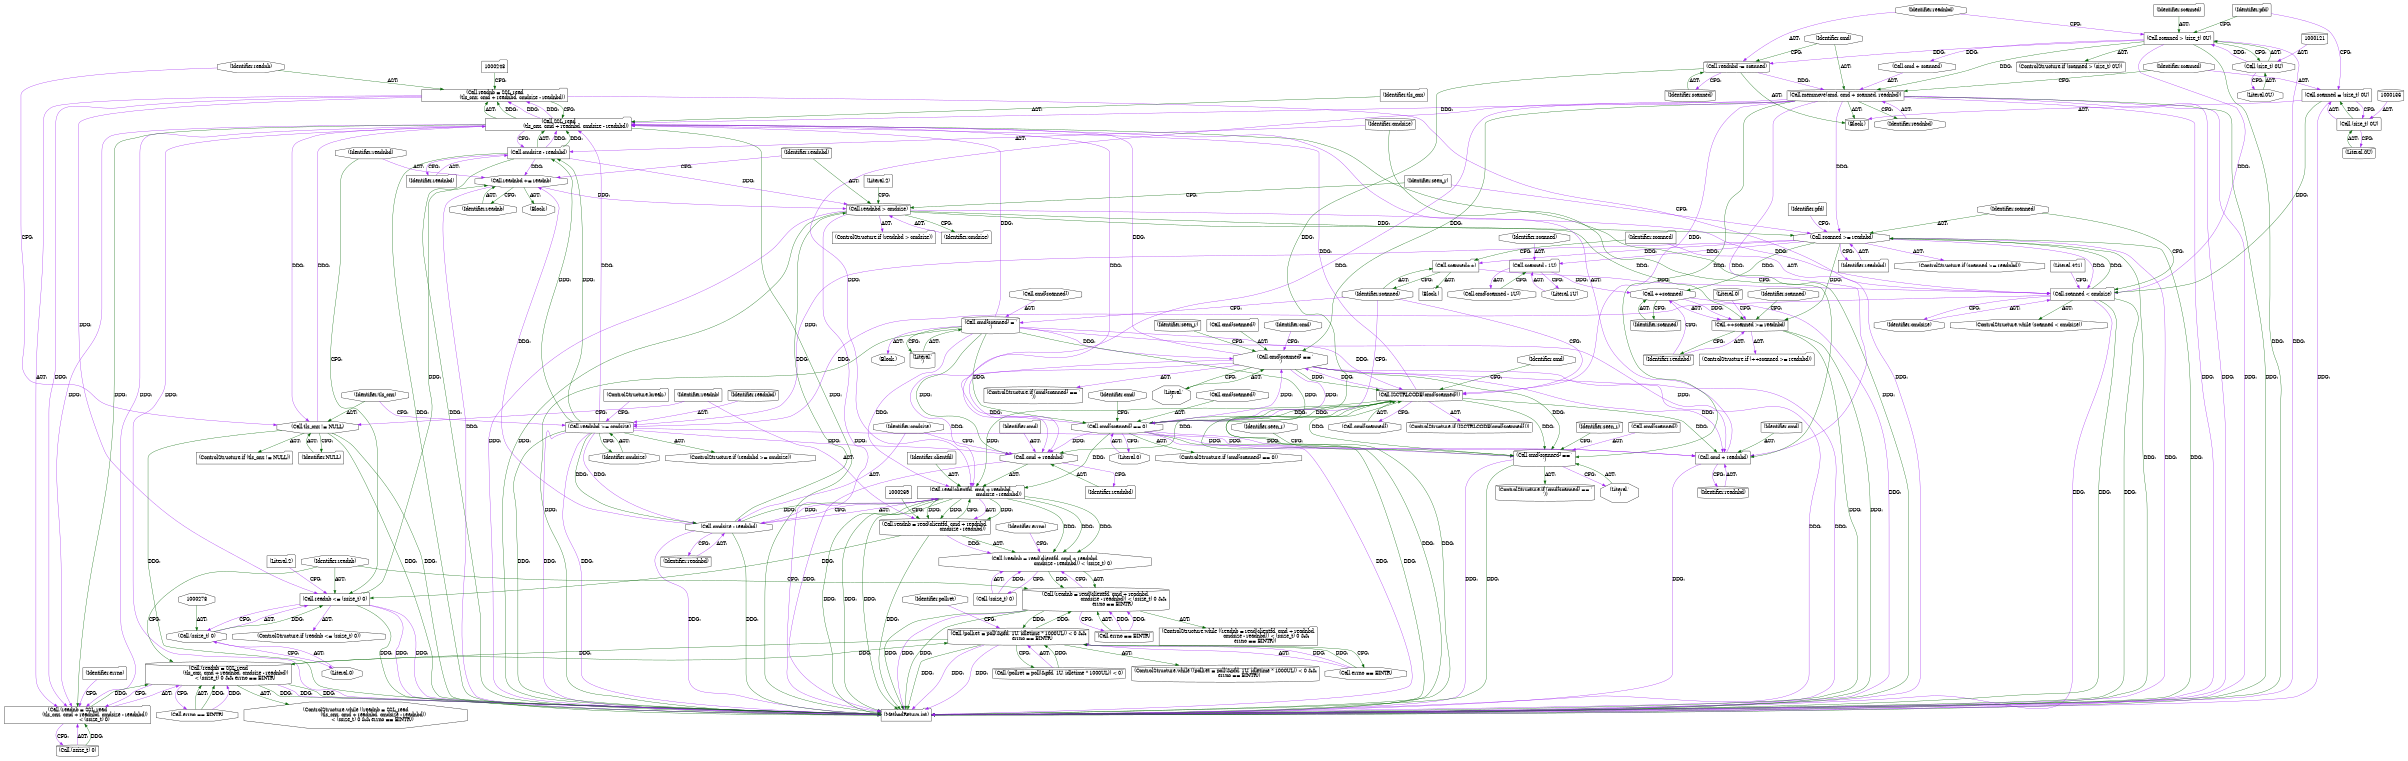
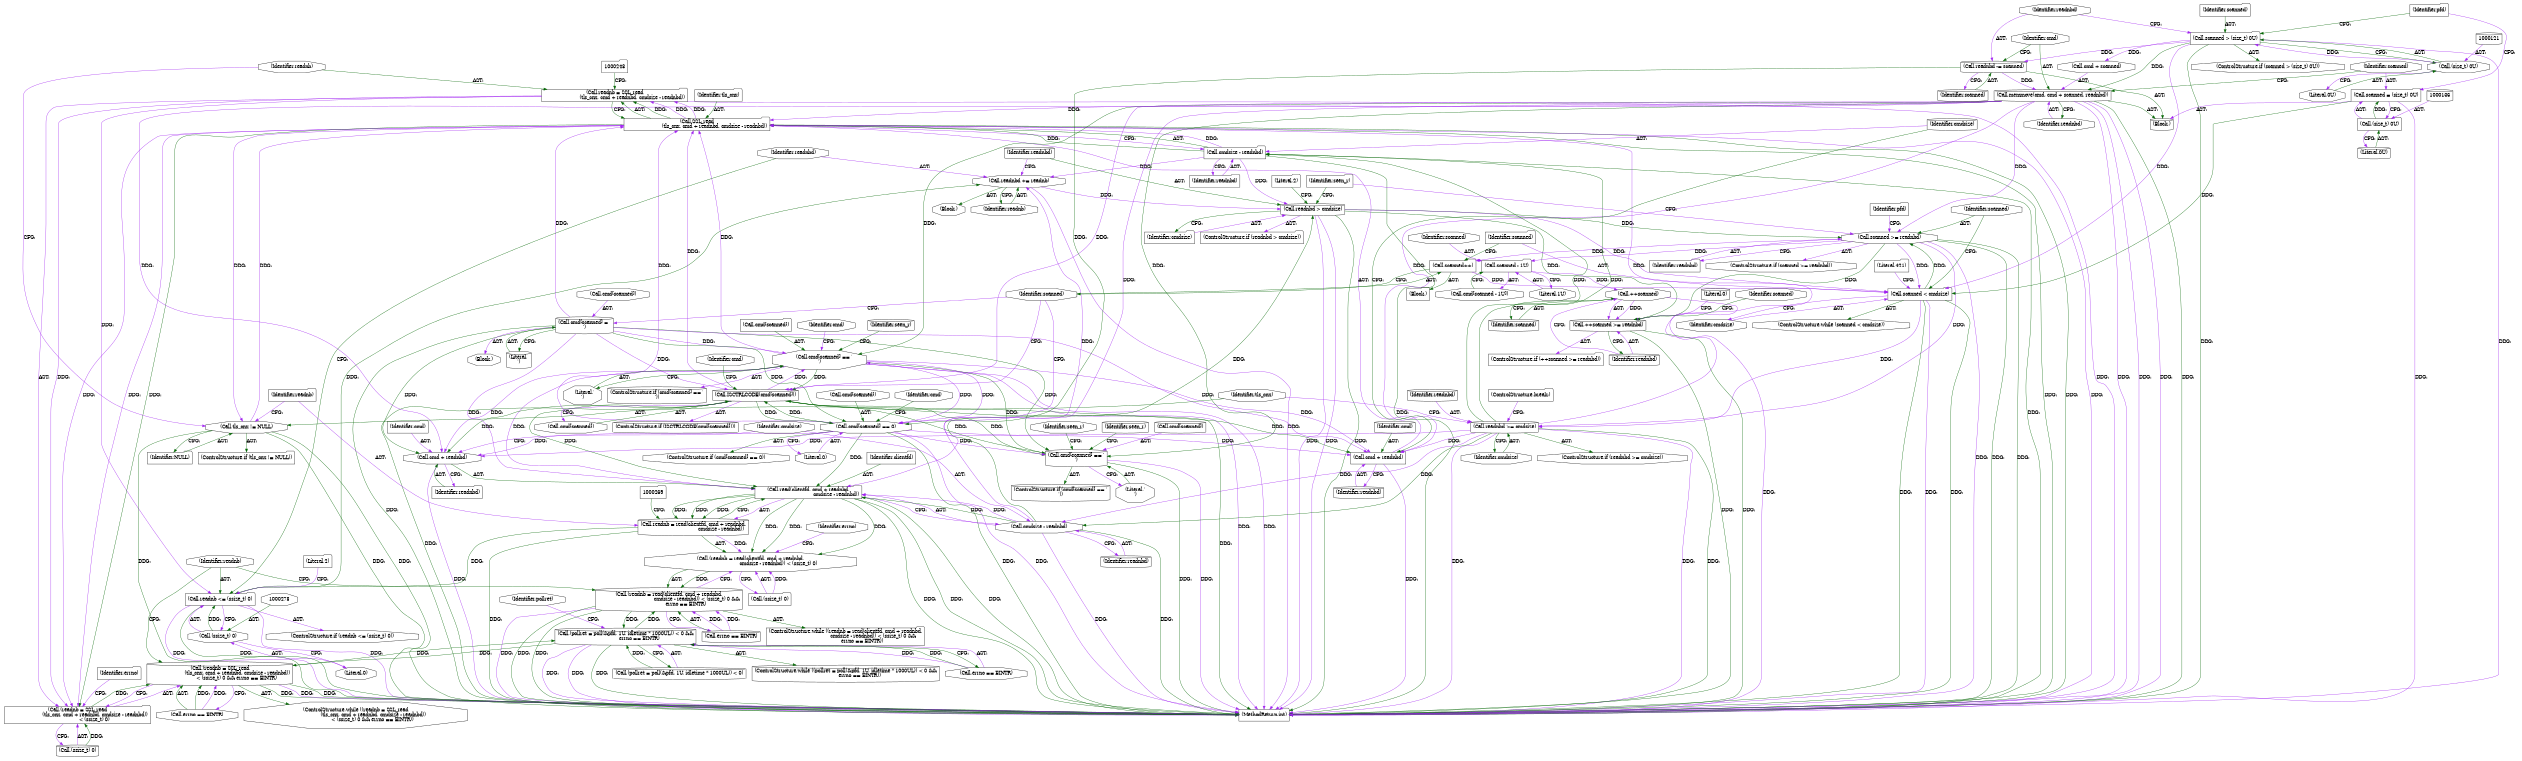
(2071, 67) -> (2268, 67)
(1753, 268) -> none
